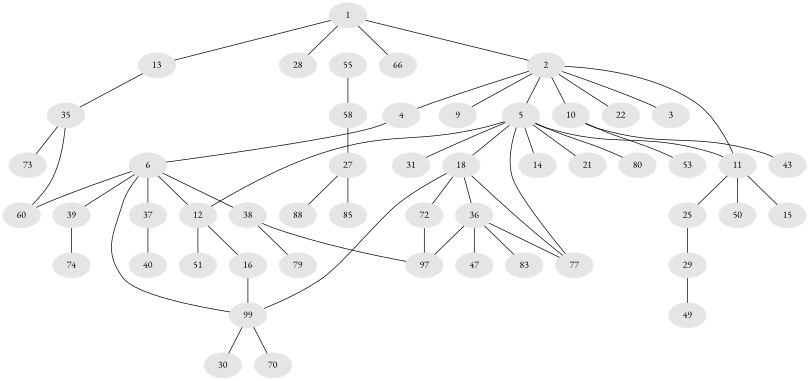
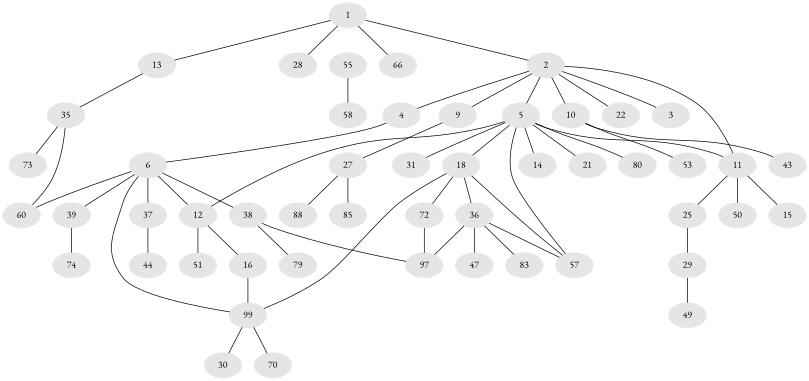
(348, 140) -> (397, 143)
(148, 265) -> (148, 265)
(574, 265) -> (574, 265)
